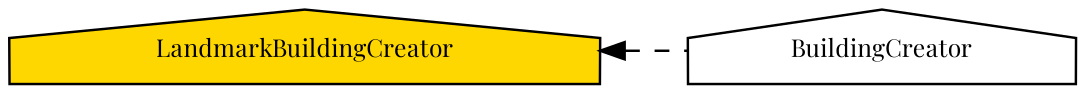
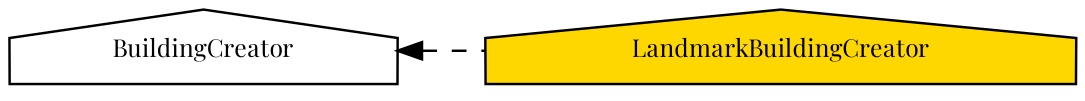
(656, 51) -> (454, 51)
